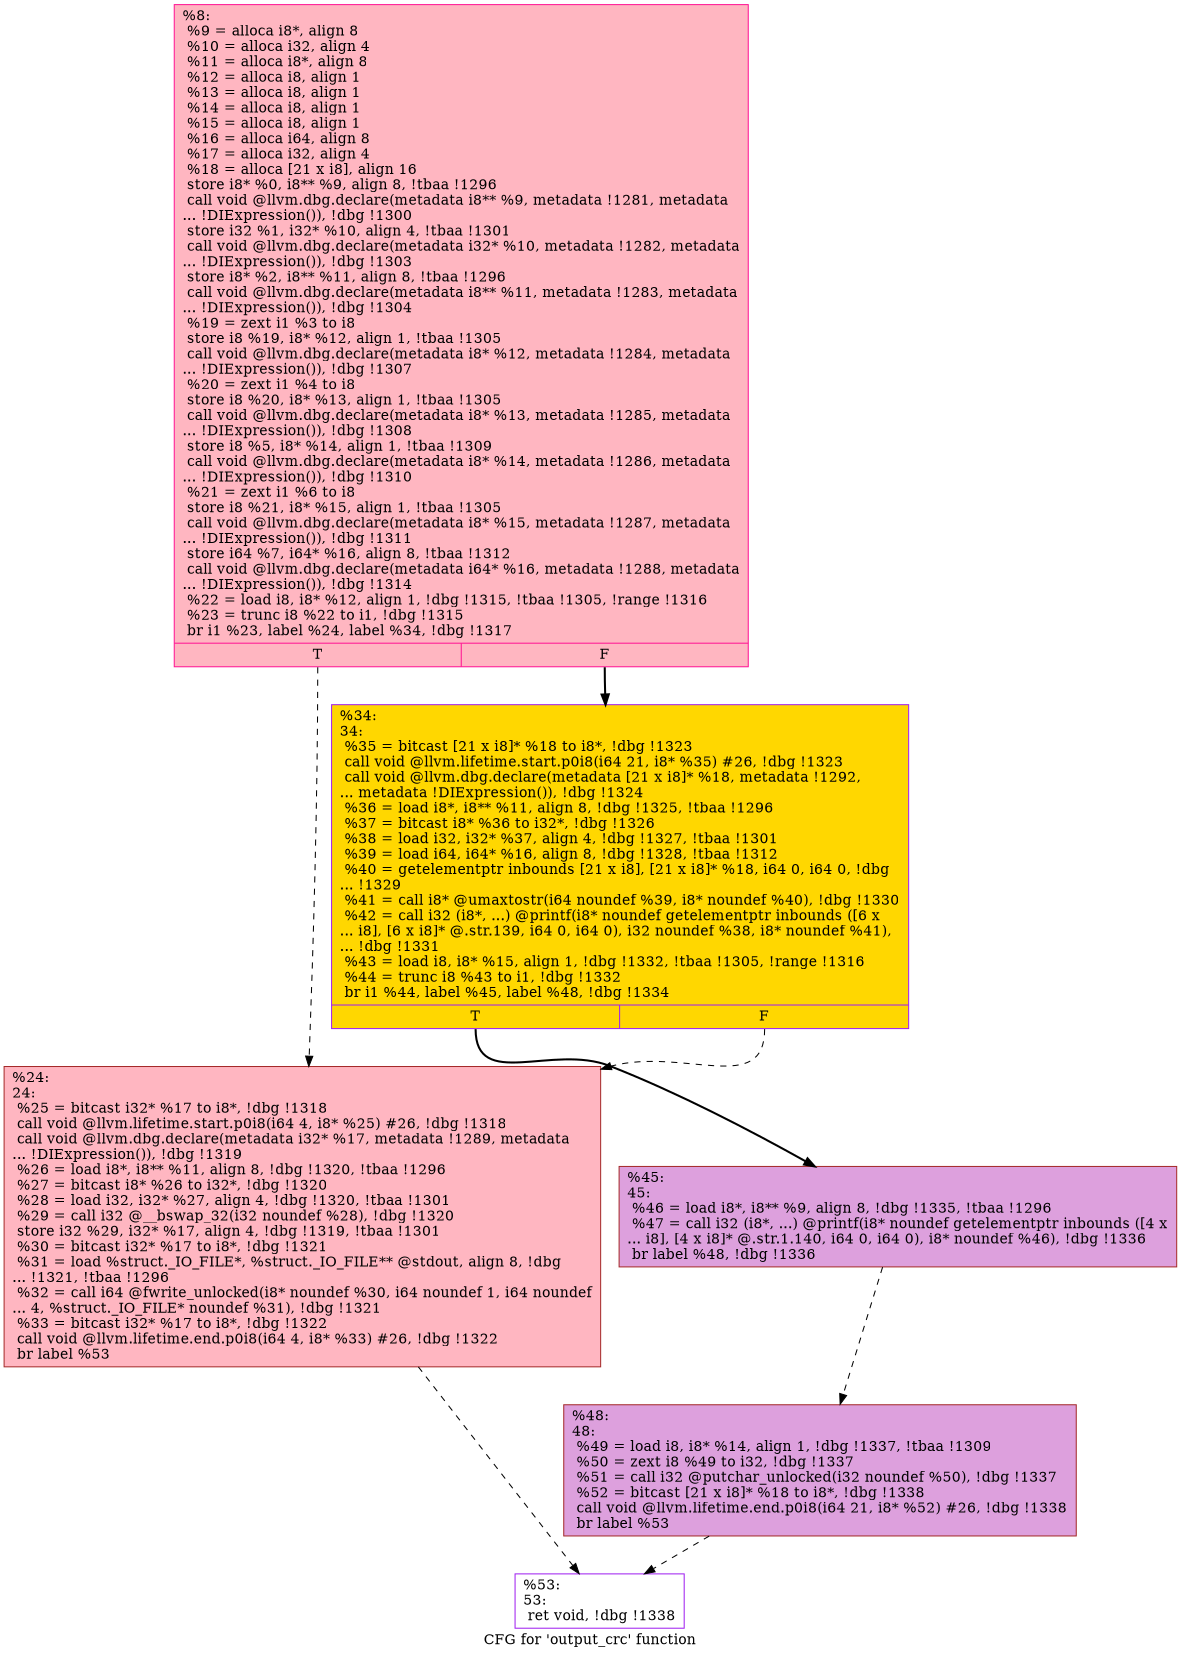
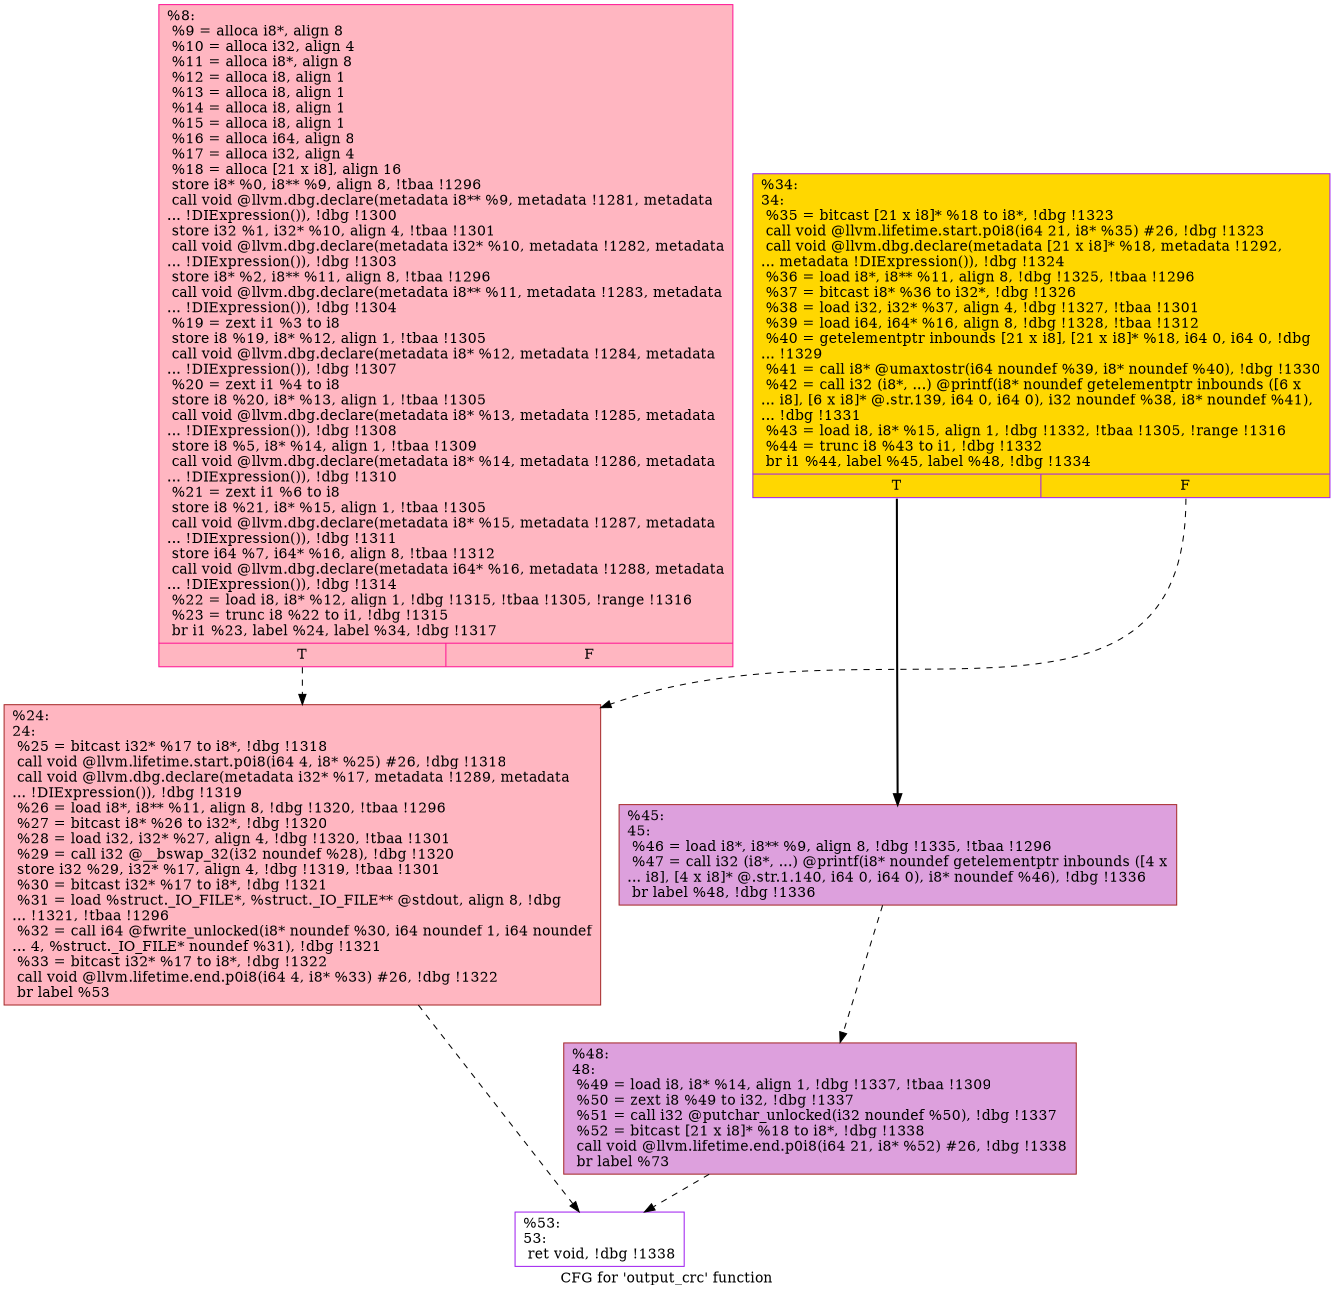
(605, 681) -> none
(621, 1524) -> (621, 1162)
